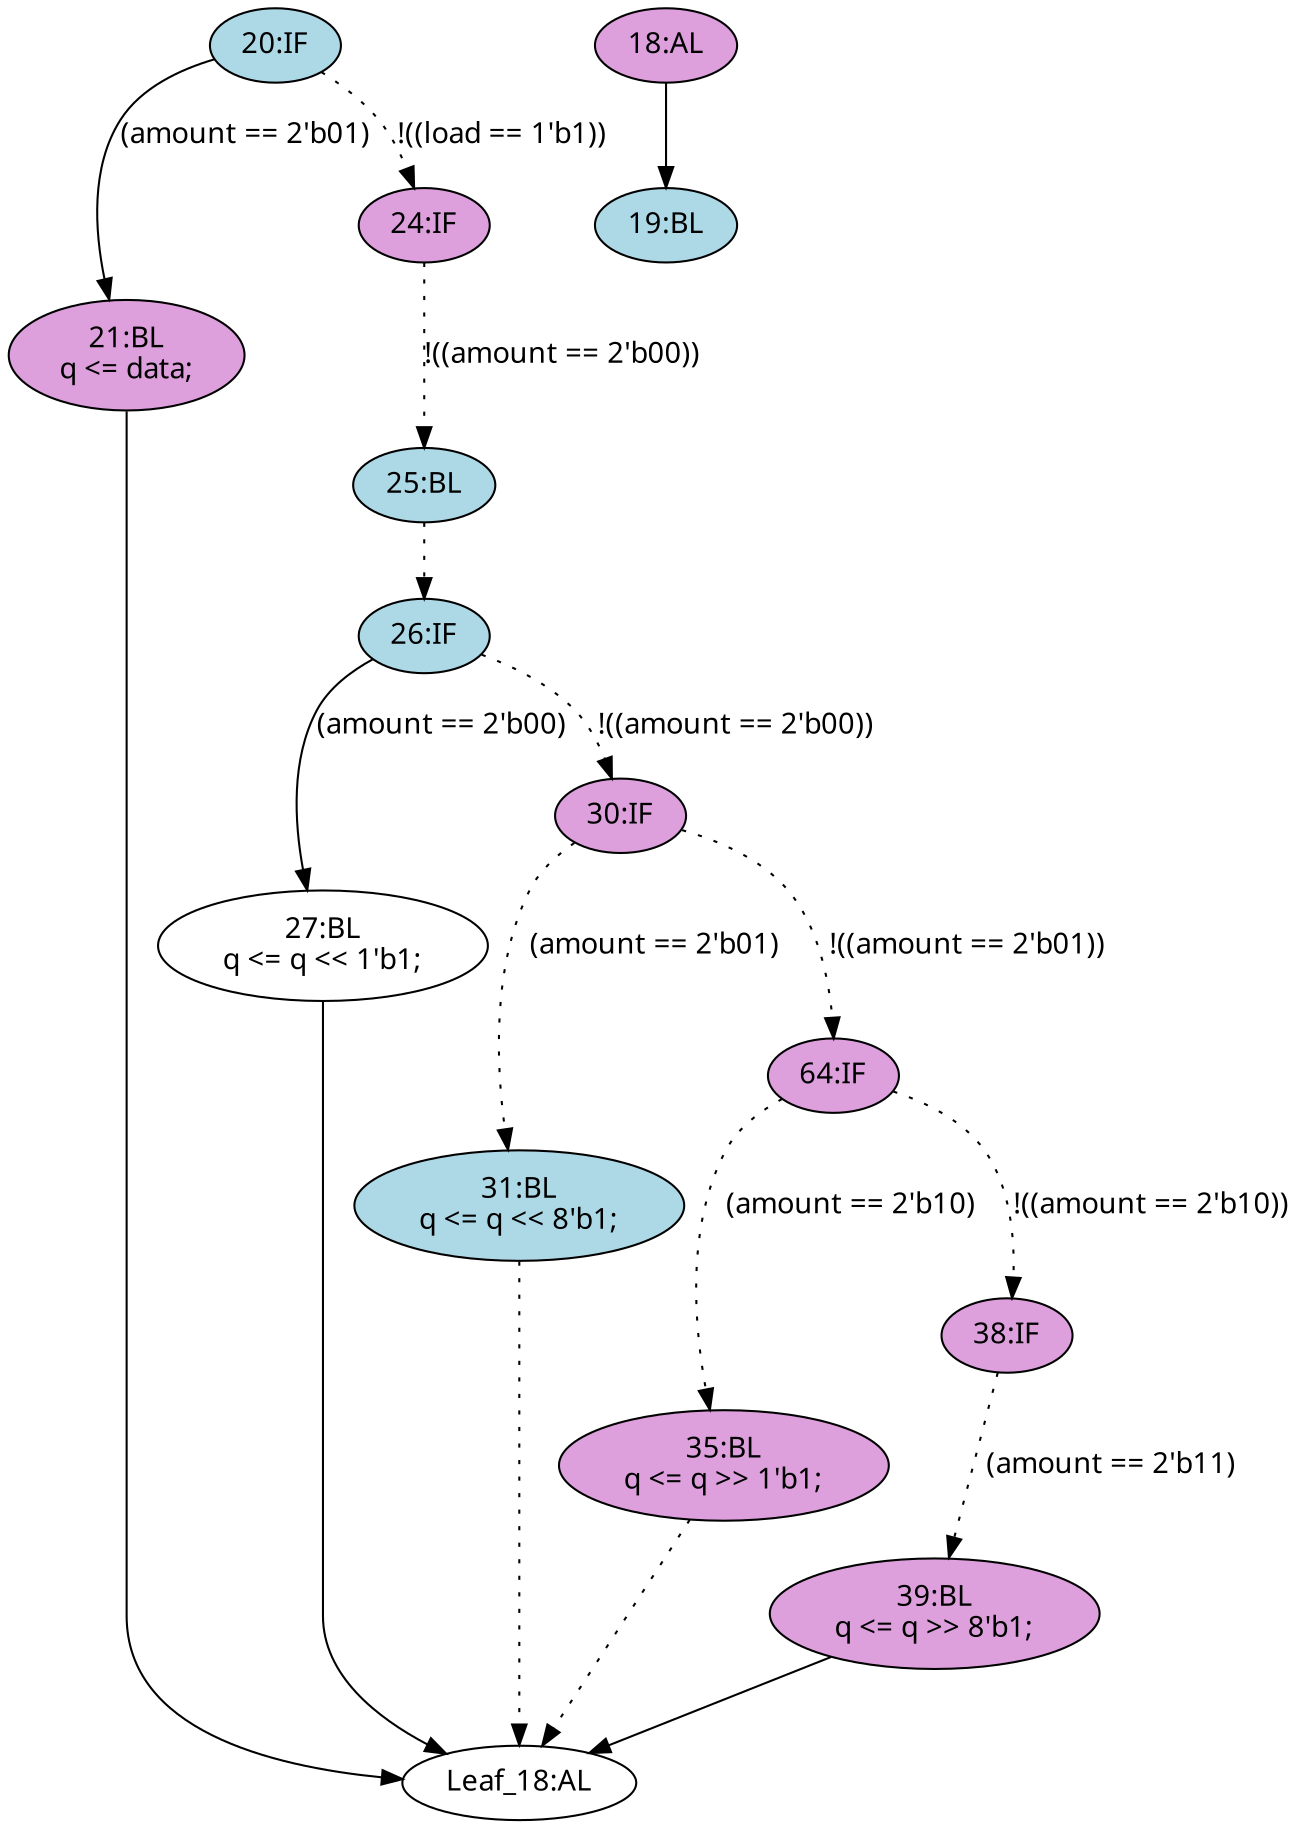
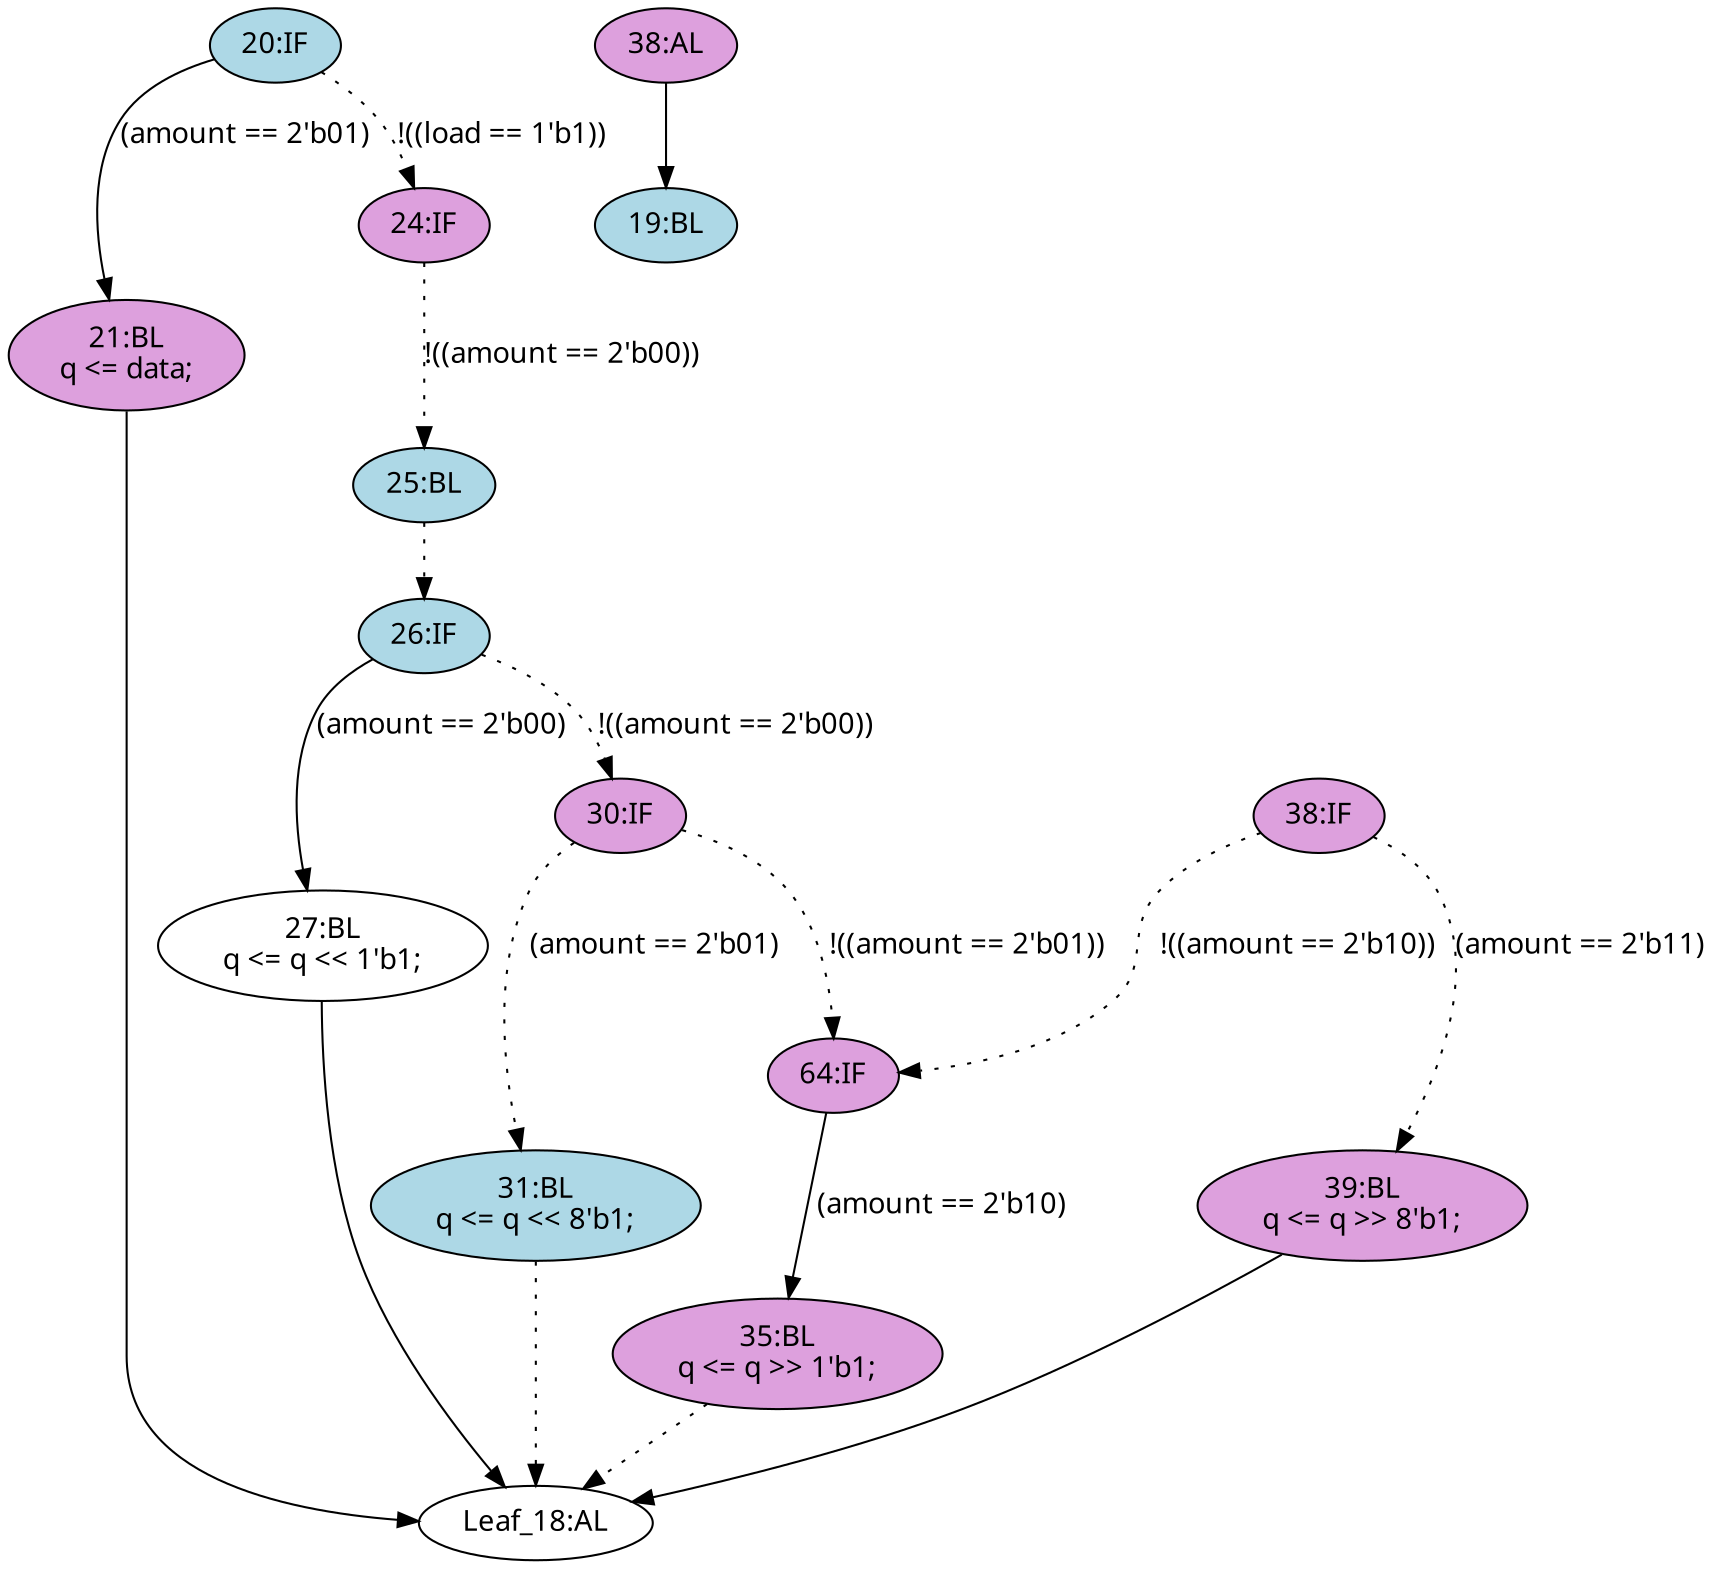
(666, 45) -> (666, 45)
(990, 1160) -> (1124, 989)
(701, 1230) -> (810, 1195)
